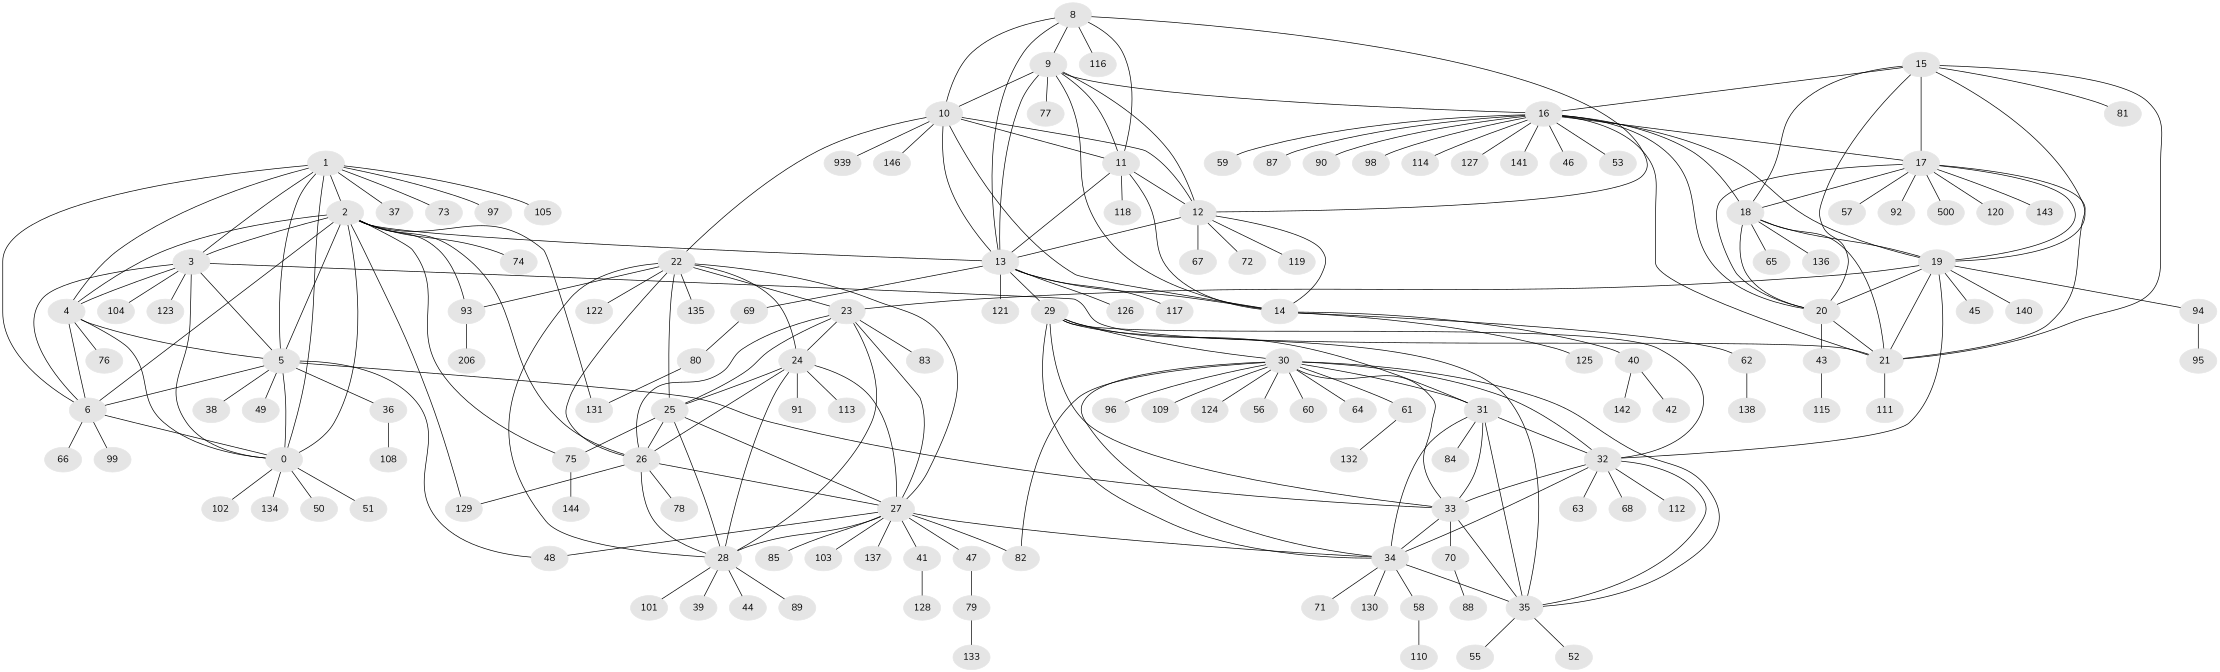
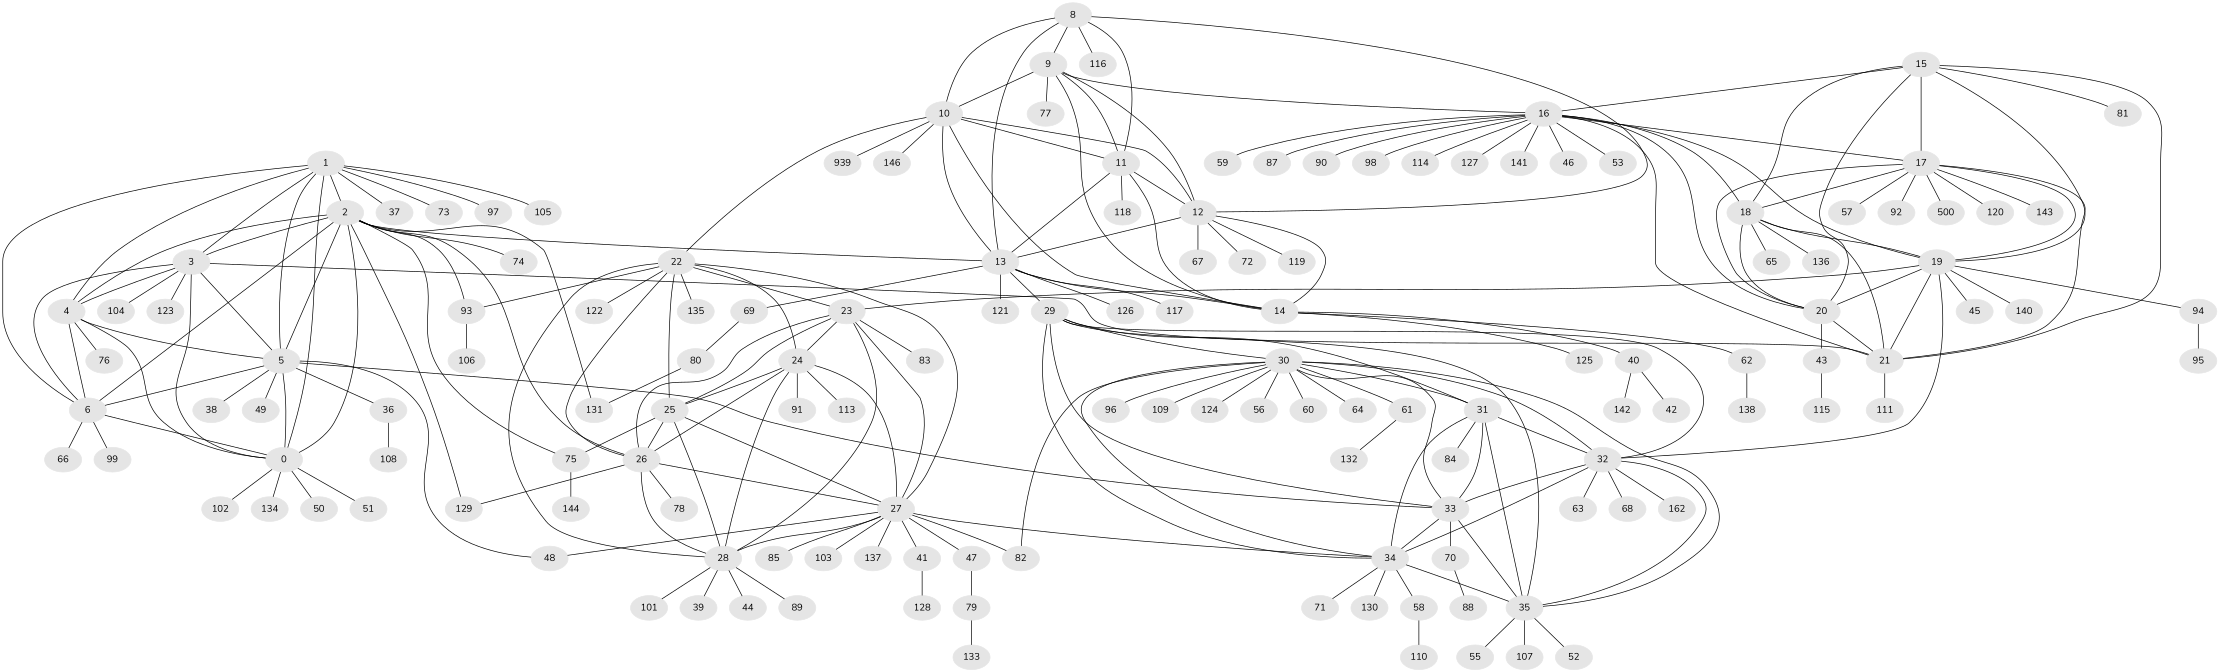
(1006, 159) -> none
(467, 361) -> (467, 361)
(1677, 509) -> (1677, 509)
none -> (1525, 657)
